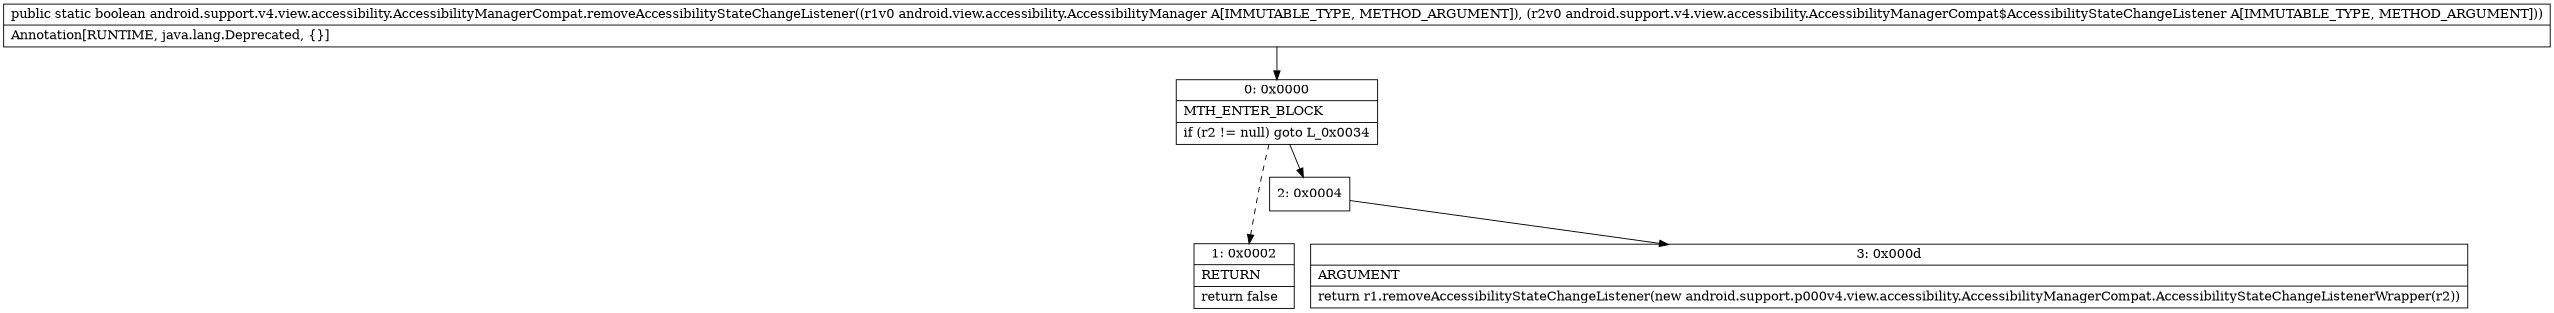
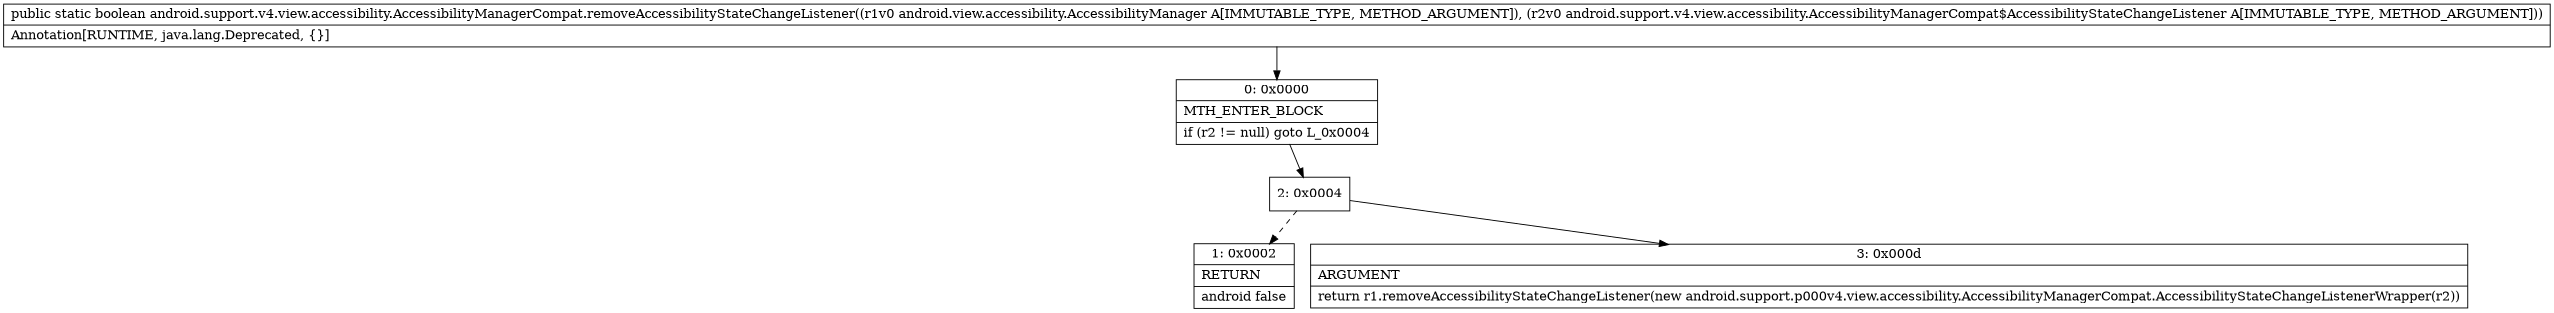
(1277, 133) -> (1277, 133)
(1259, 189) -> (1286, 224)
(1240, 297) -> (1244, 297)
